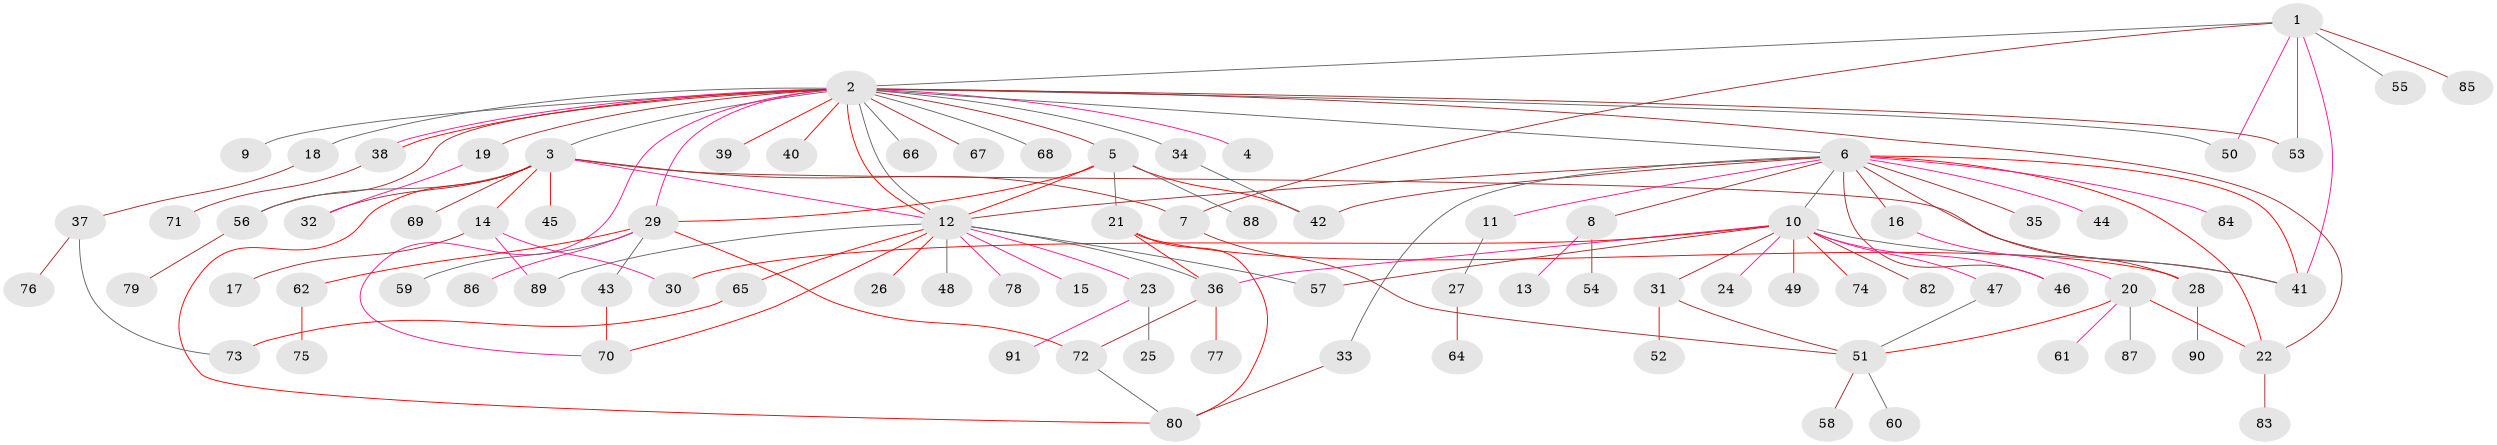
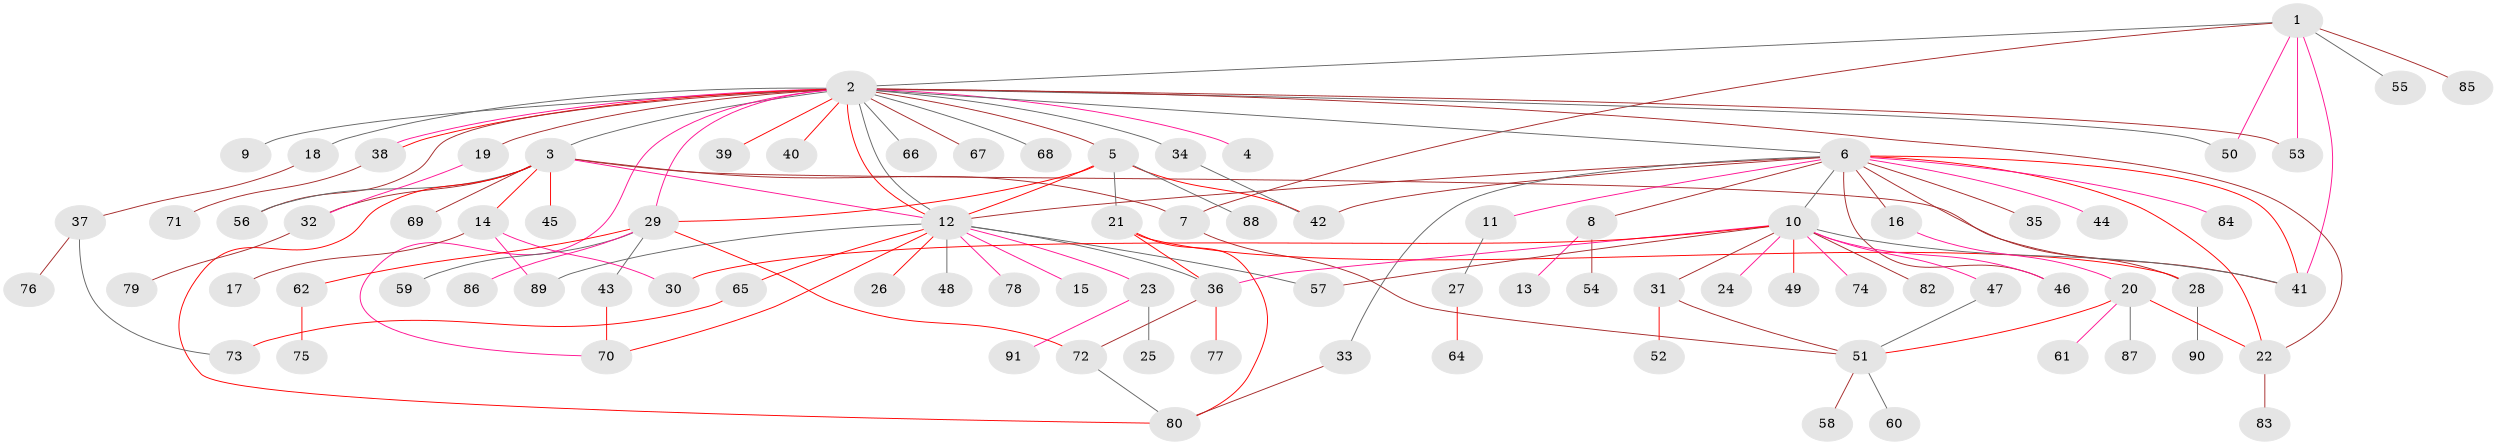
(187, 256) -> (204, 262)
(1830, 259) -> (1830, 259)
